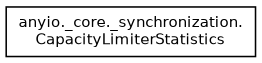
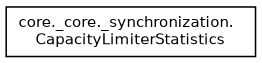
(131, 32) -> (131, 32)
